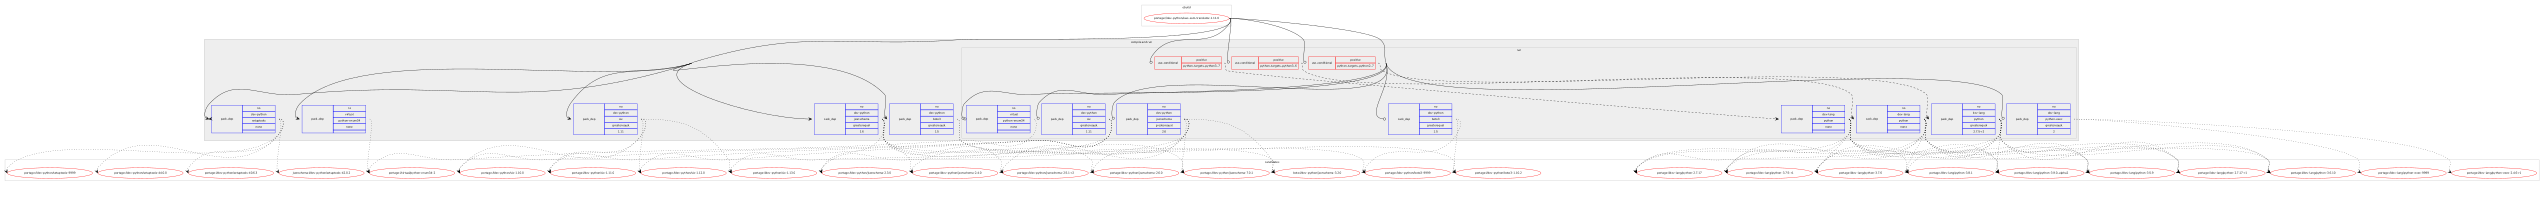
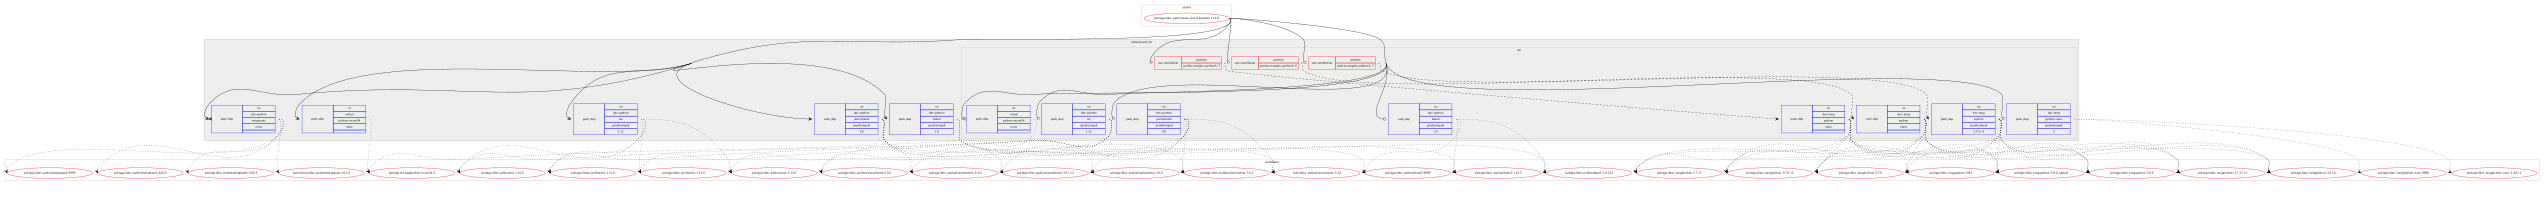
(593, 173) -> (593, 173)
(774, 173) -> (774, 173)
none -> (1589, 173)
